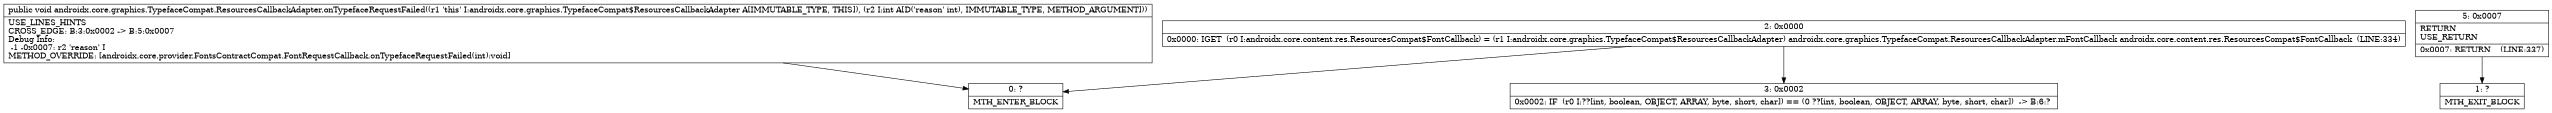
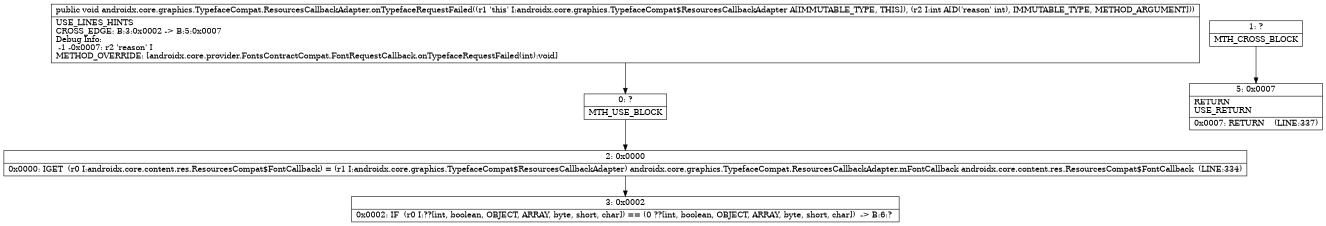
(2482, 67) -> (1256, 62)
(1350, 69) -> (625, 132)
(1016, 102) -> (625, 113)
(2482, 102) -> (1256, 40)
